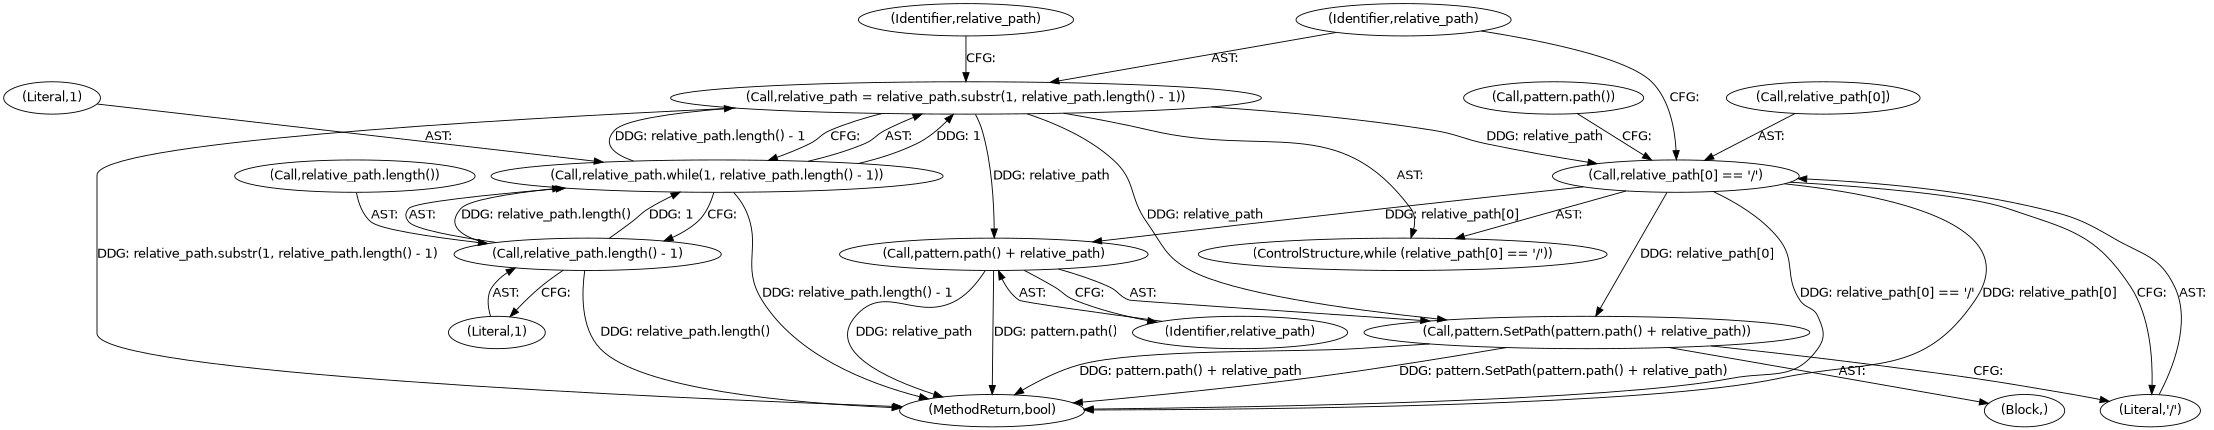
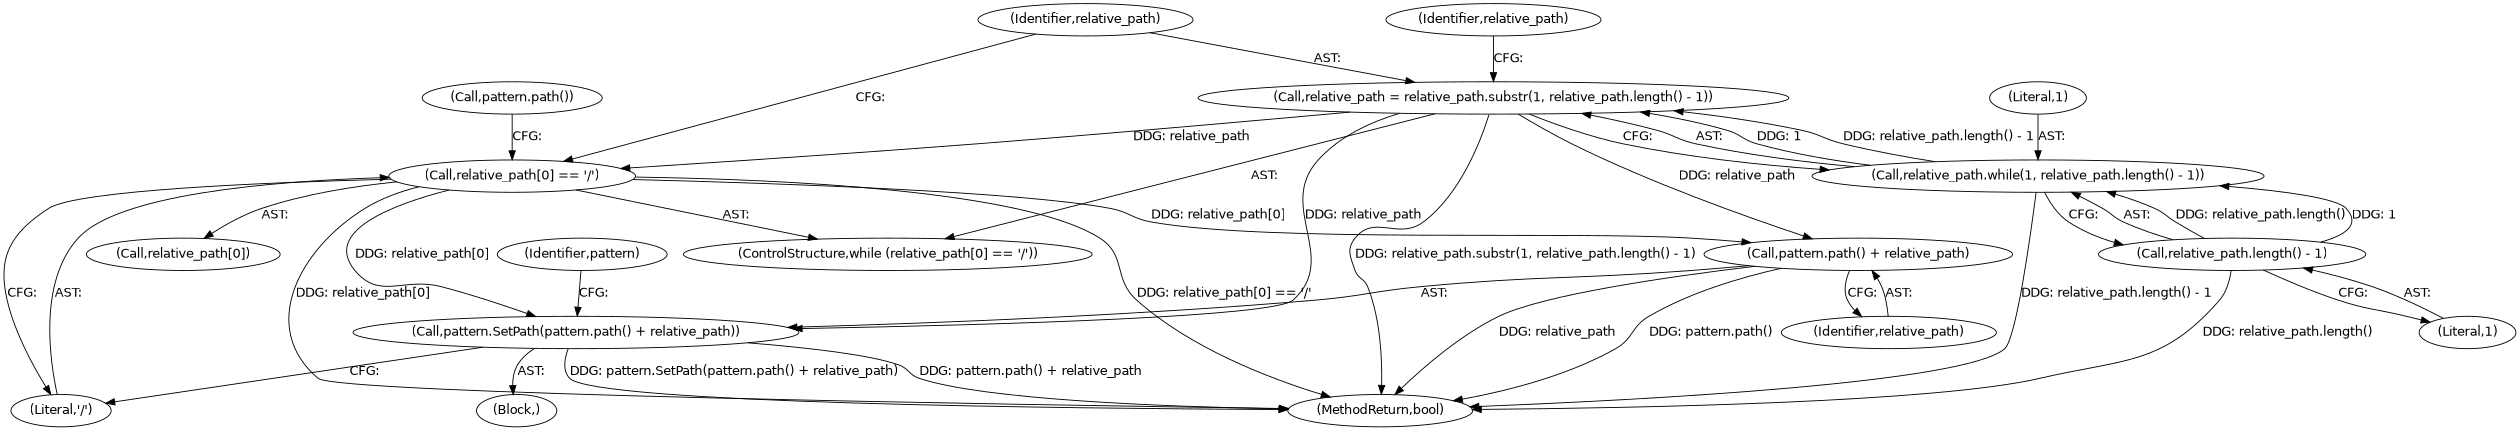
(1754, 135) -> (301, 197)
(355, 176) -> none
none -> (582, 254)
